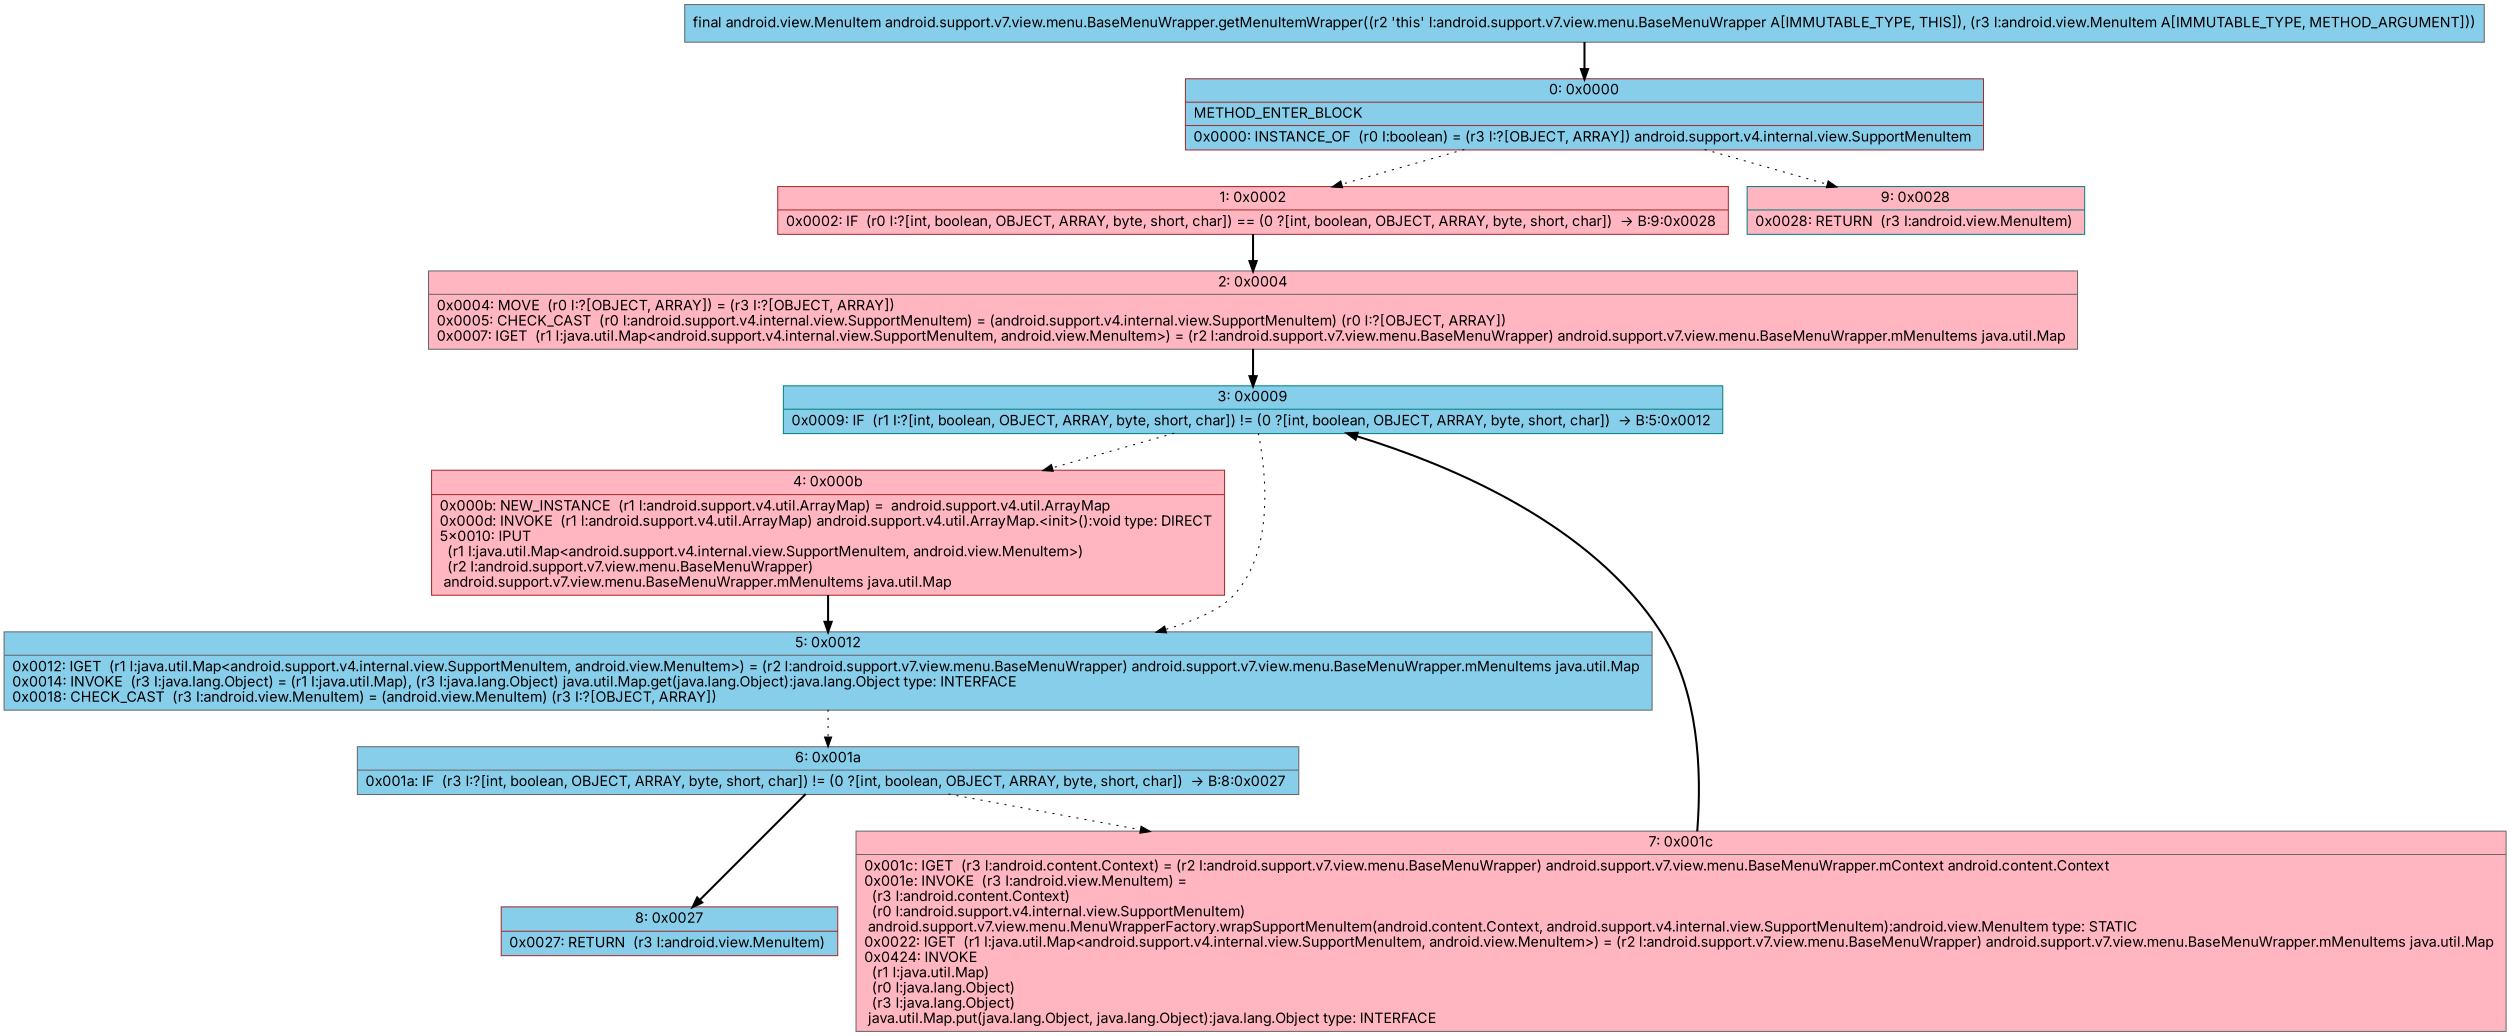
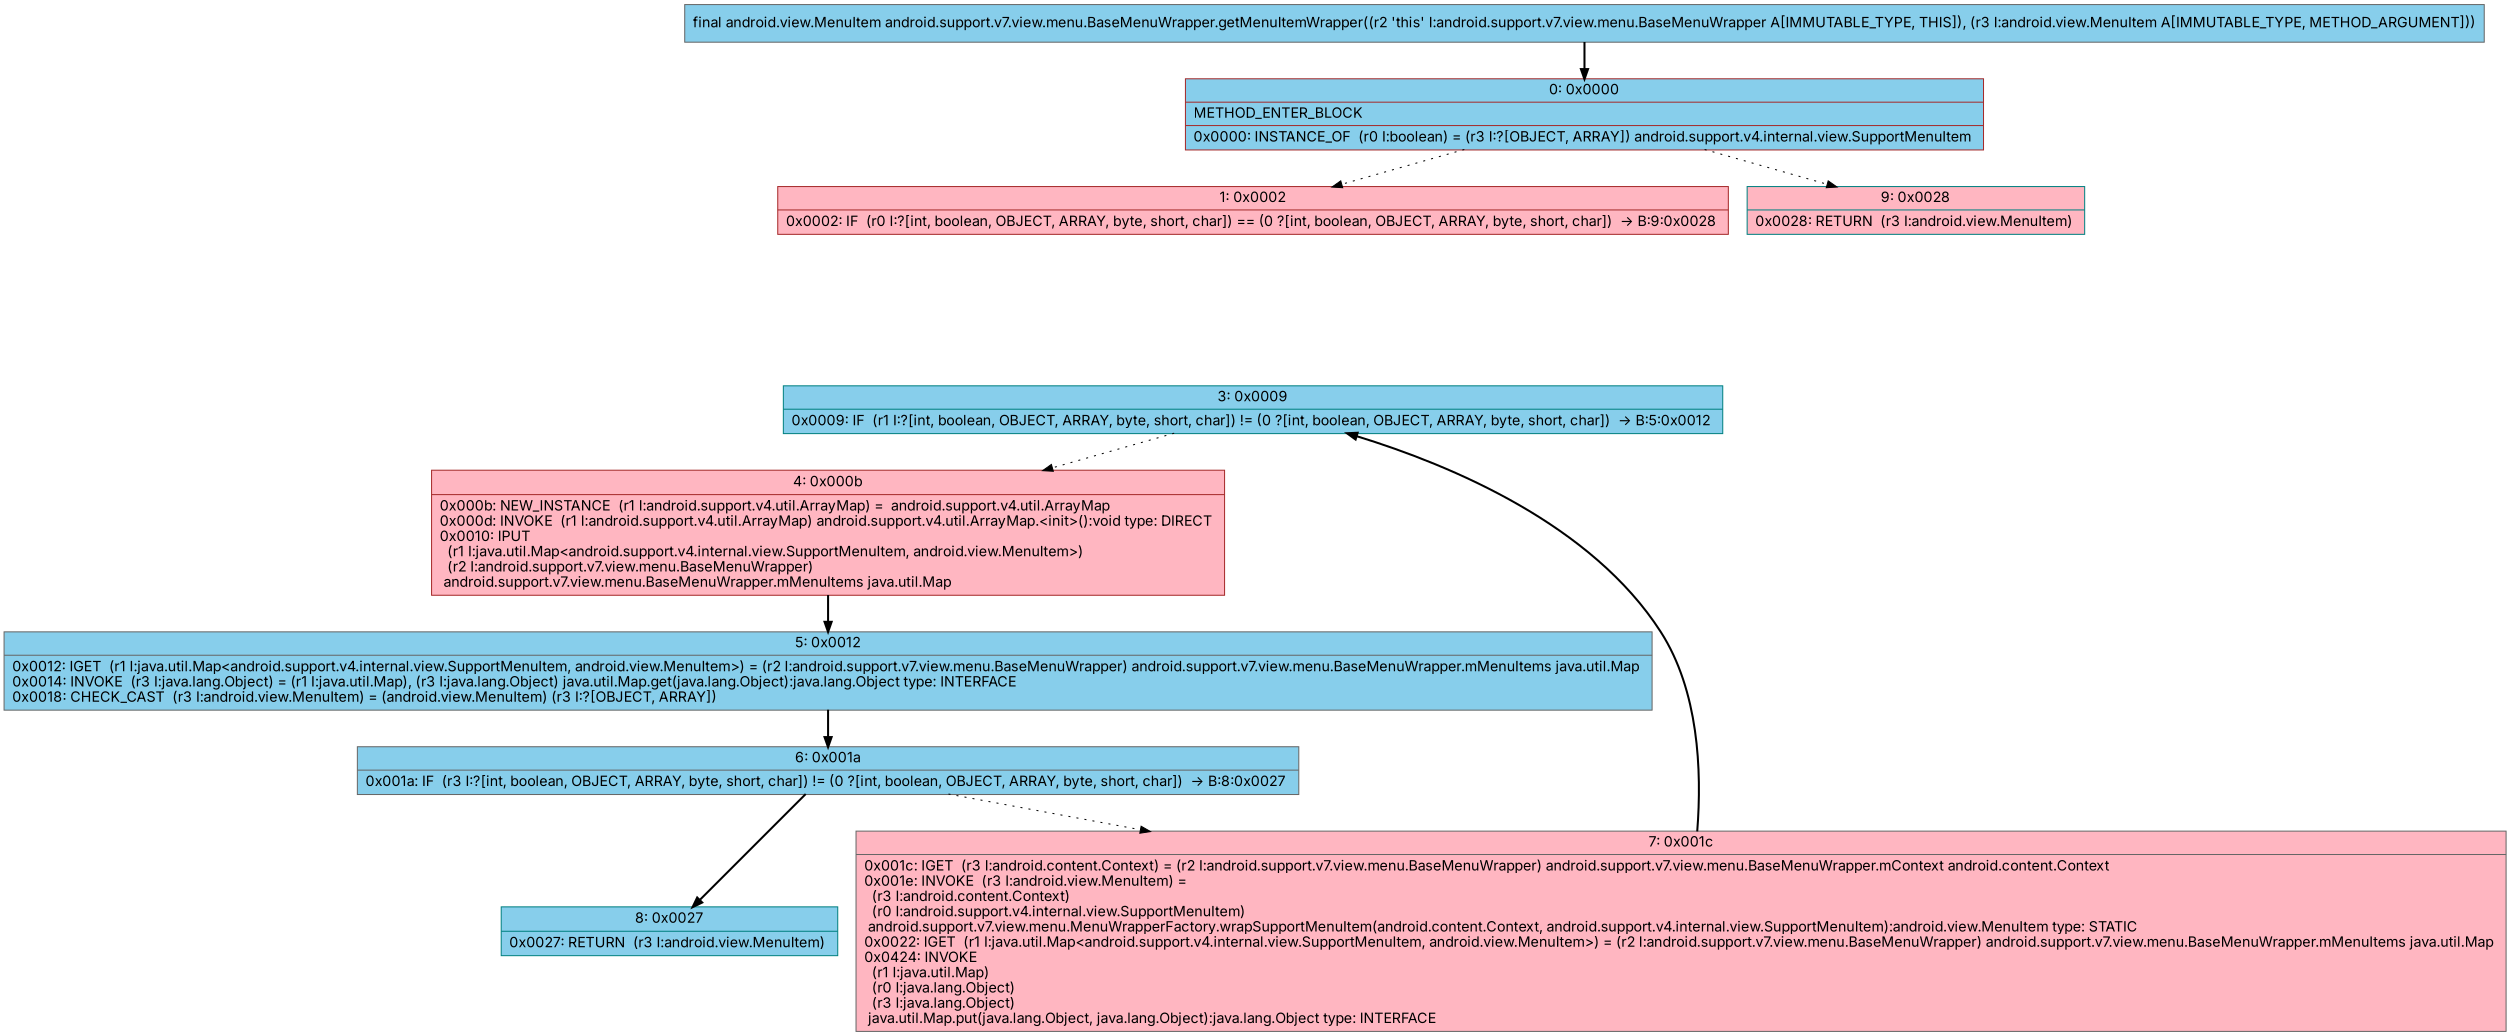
(1253, 310) -> none
(490, 537) -> (489, 537)
(1256, 555) -> none
(828, 723) -> (828, 723)
(669, 931) -> (669, 931)
